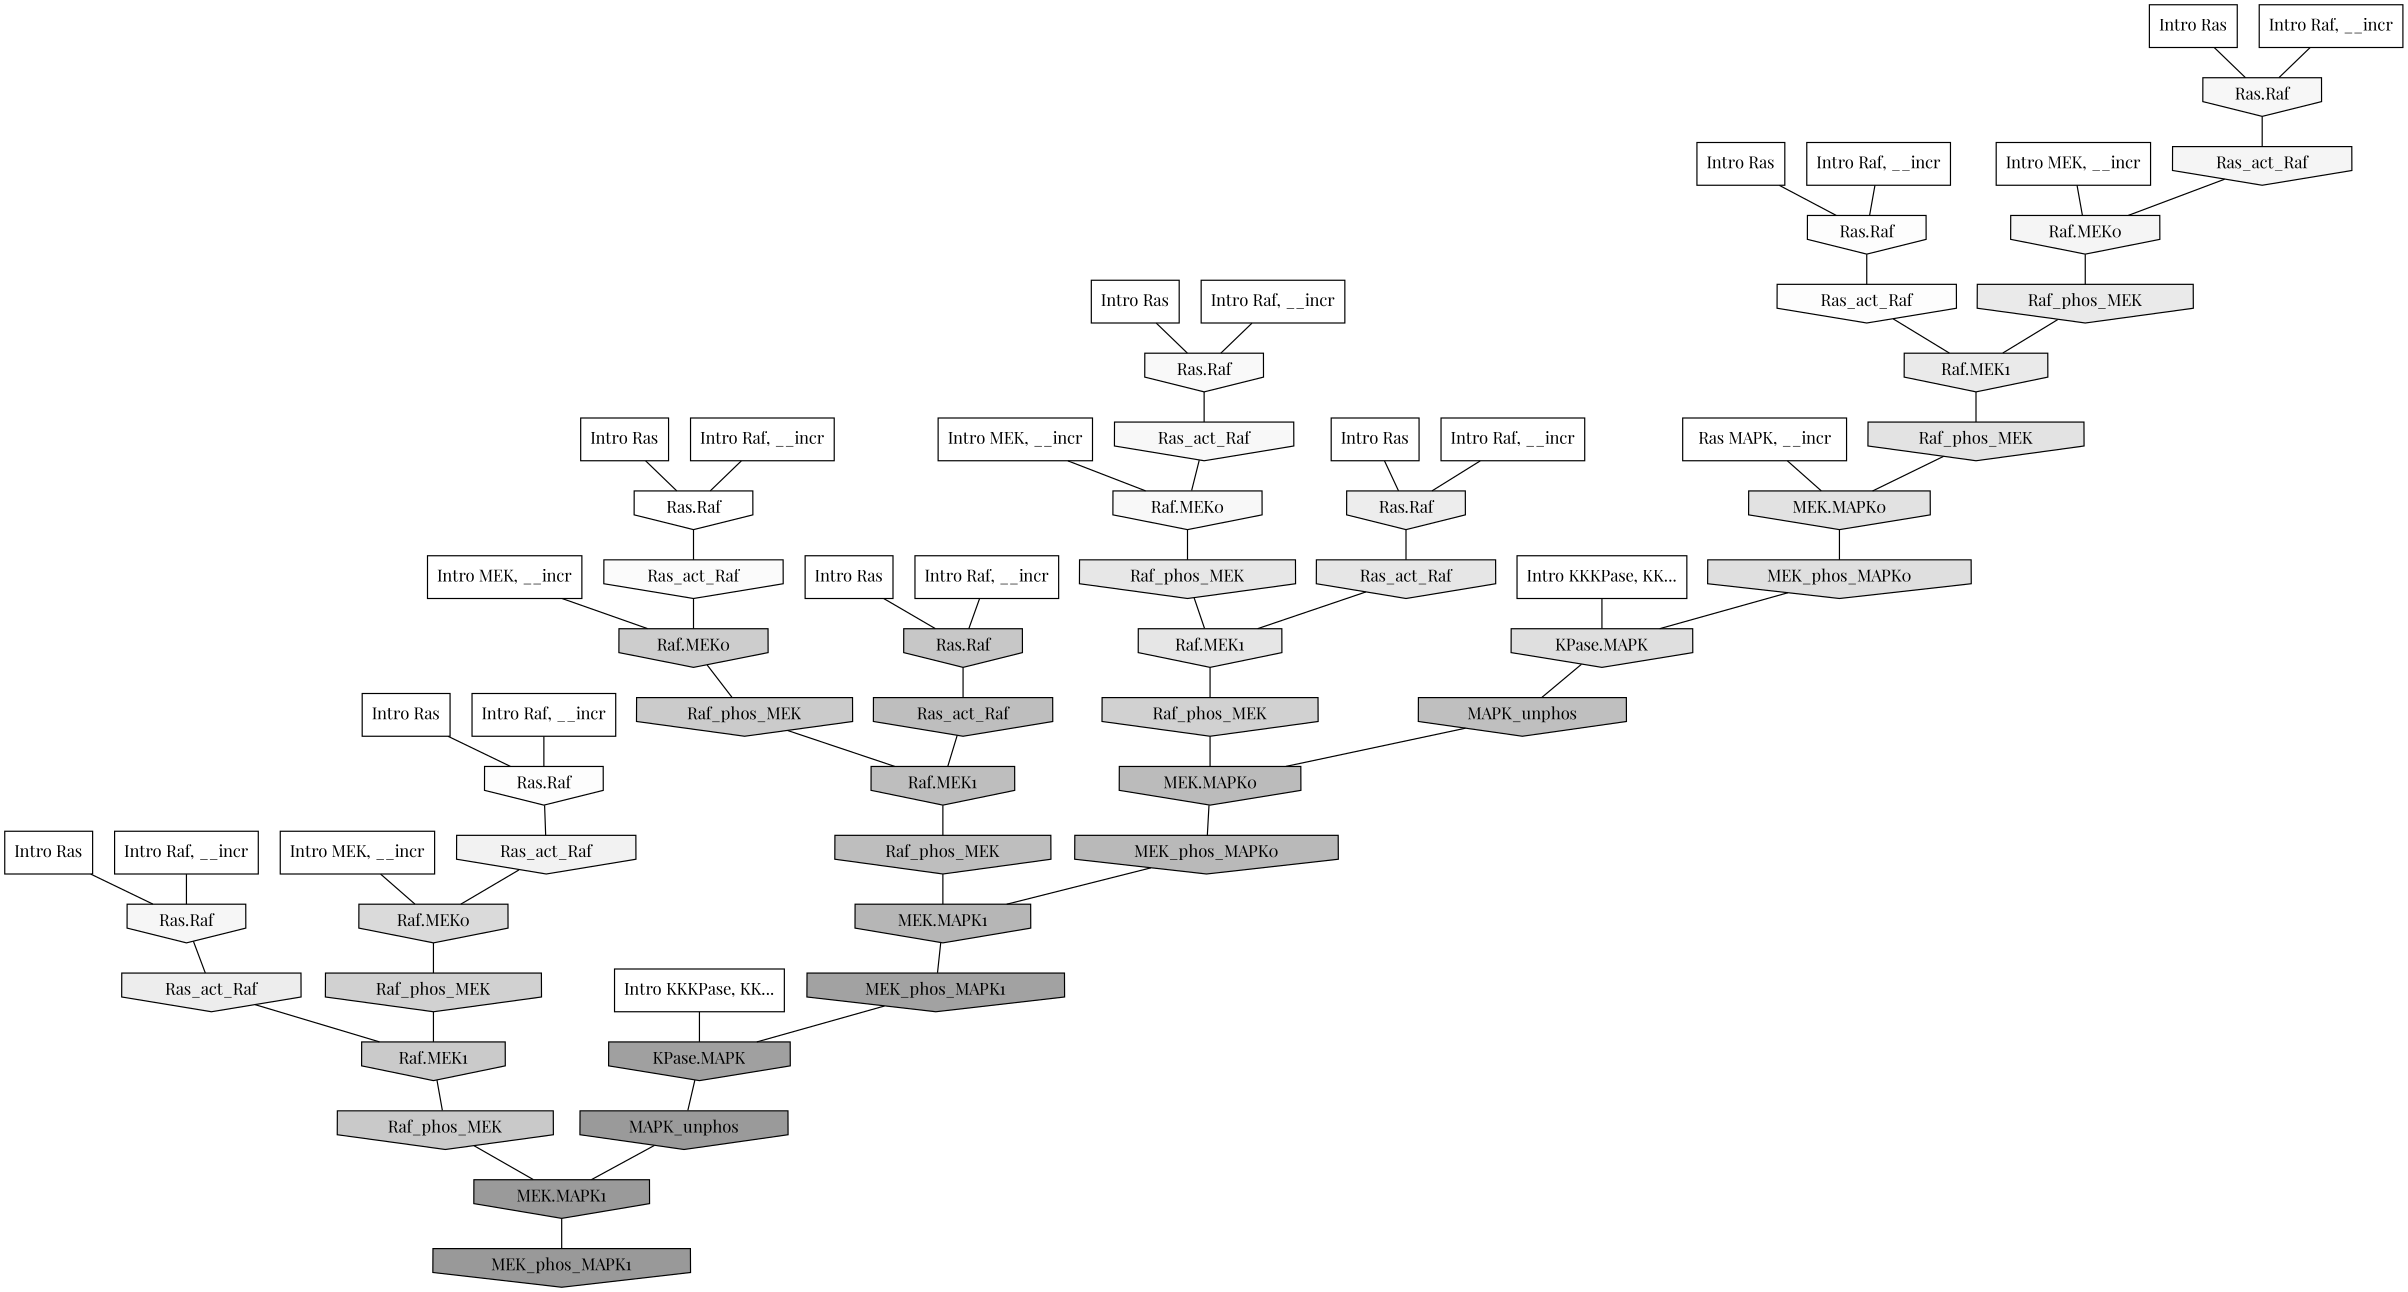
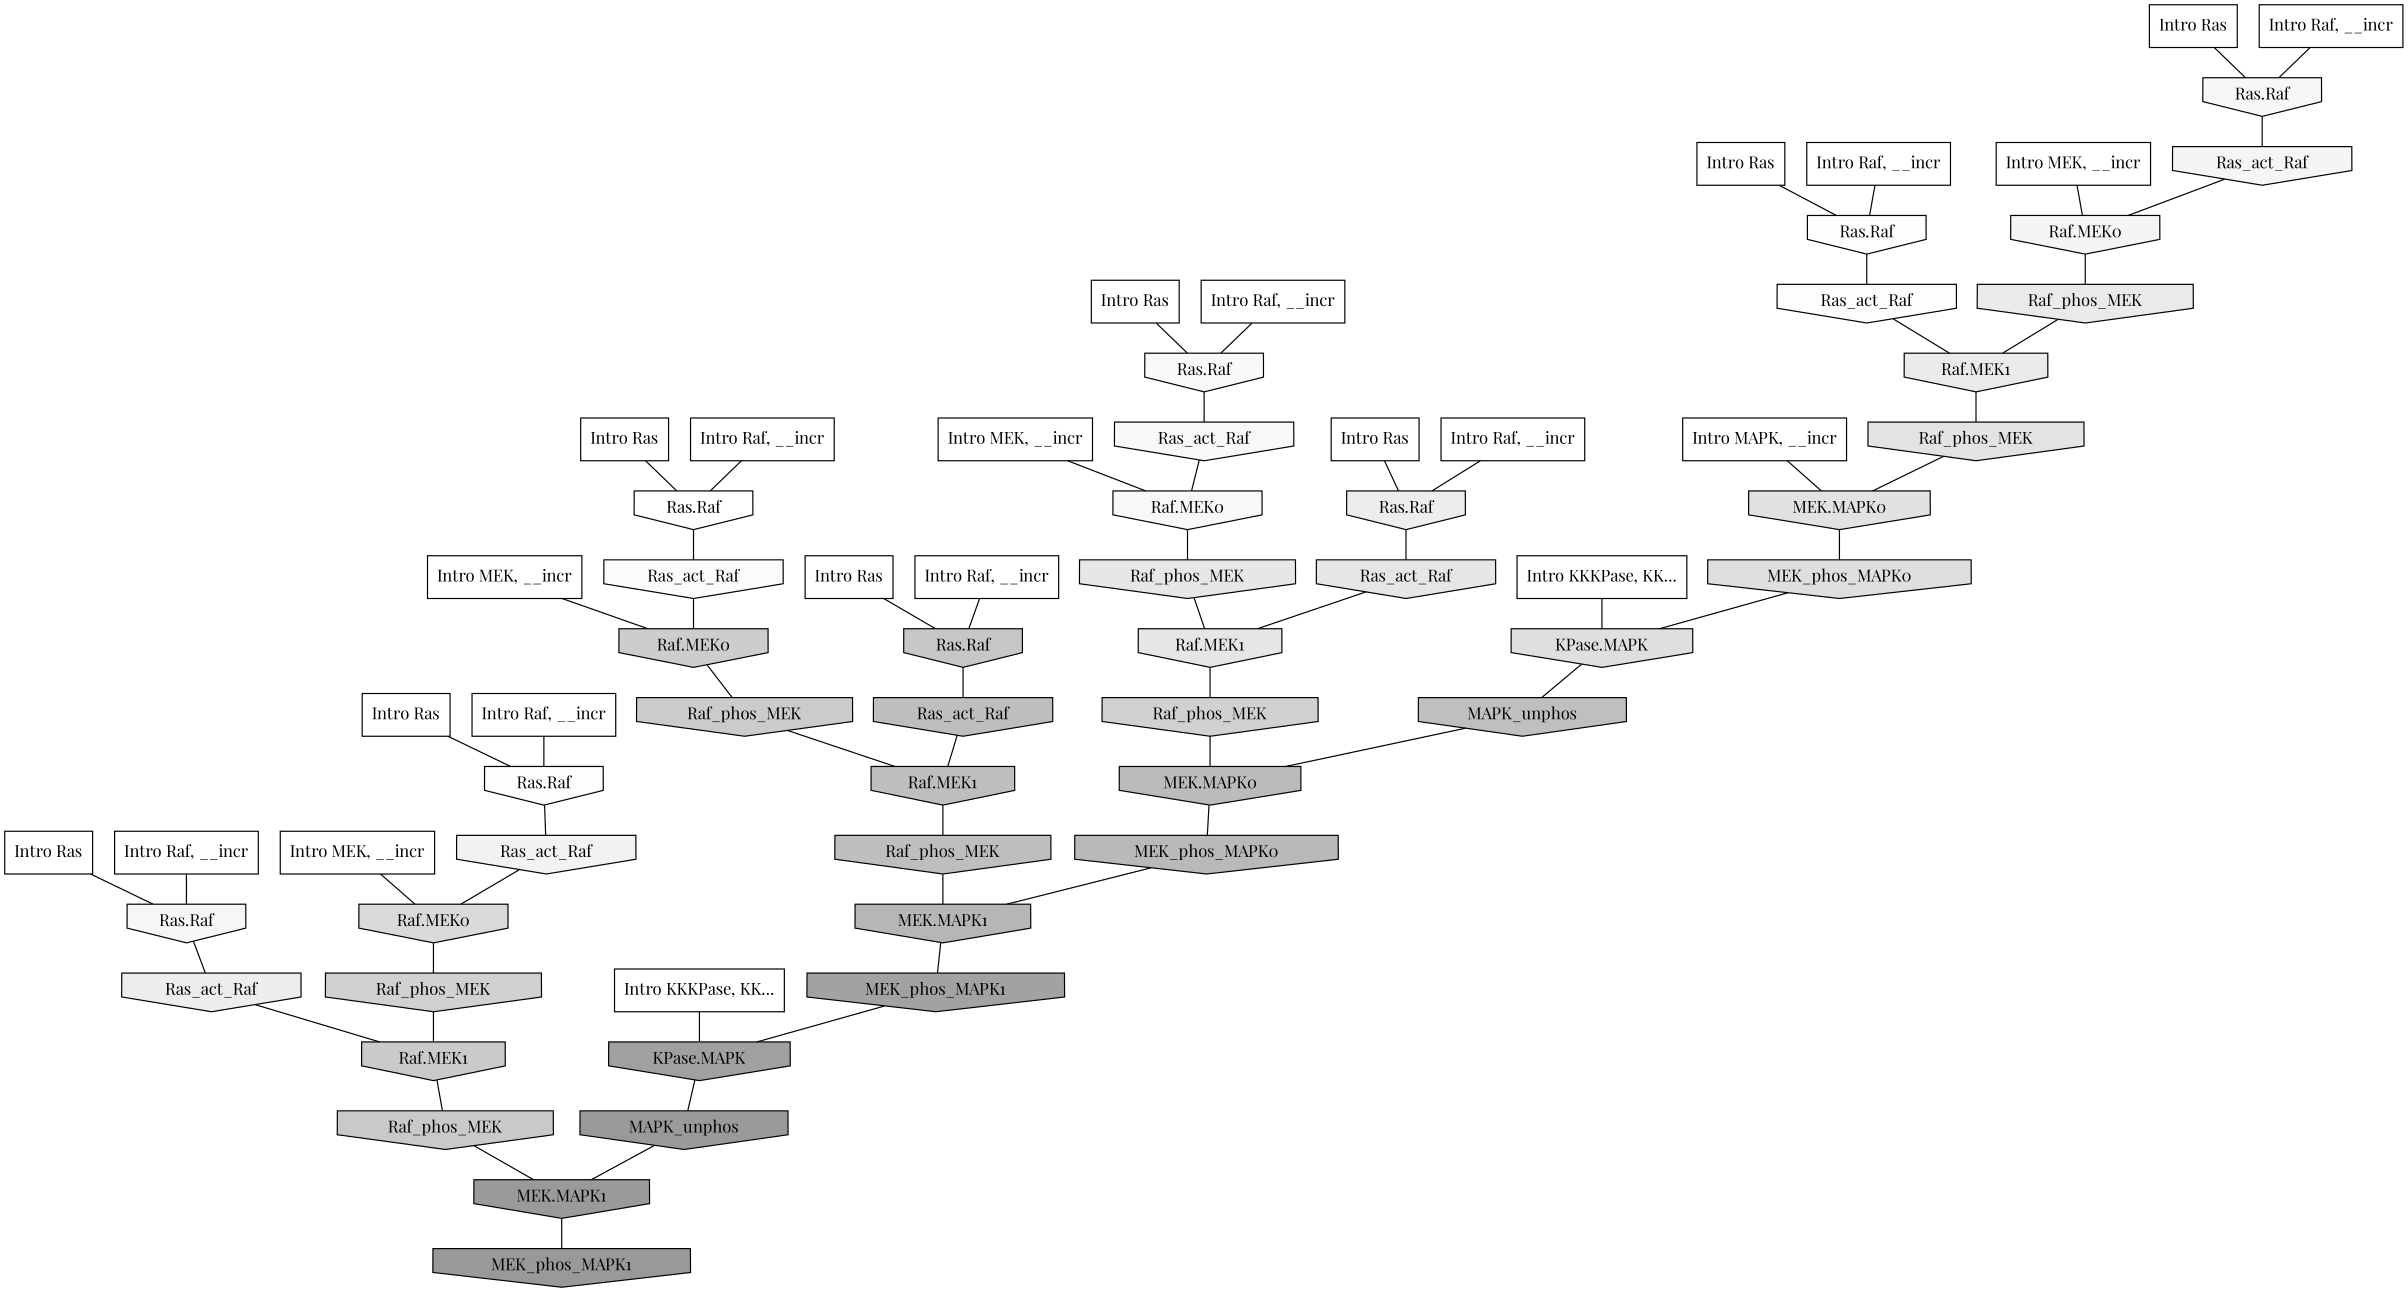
(1765, 439) -> (1765, 439)
